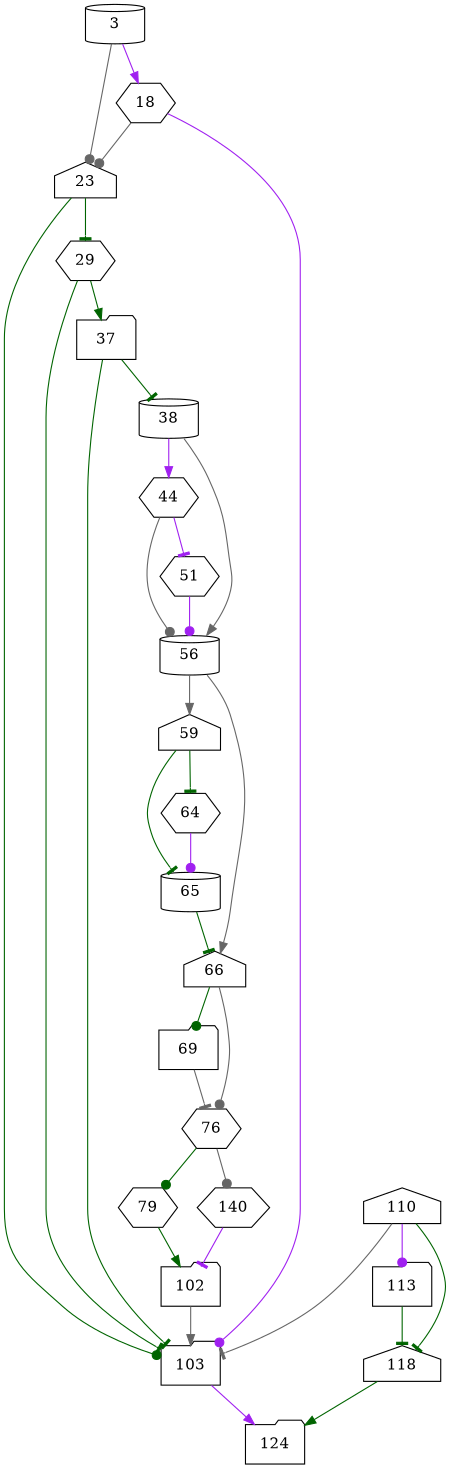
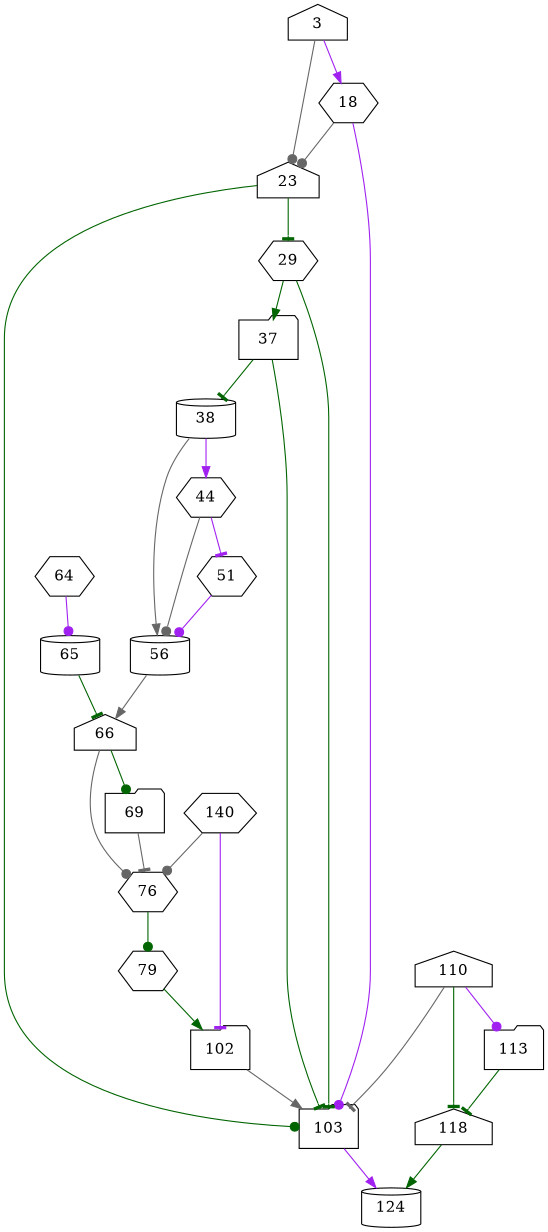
(115, 24) -> (318, 24)
(190, 734) -> none
(221, 1164) -> (186, 850)
(275, 1444) -> (391, 1208)
